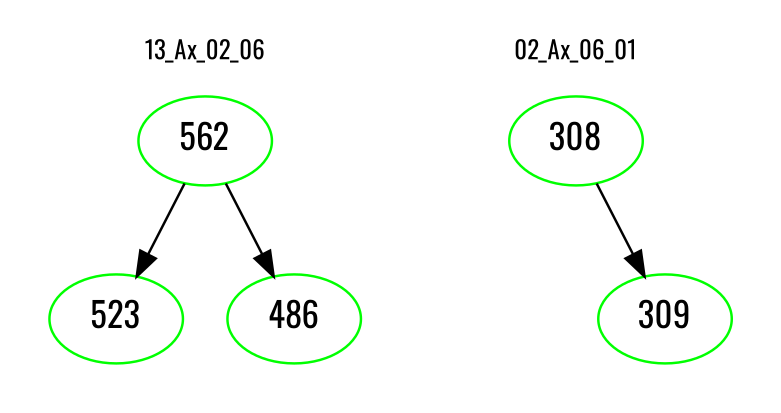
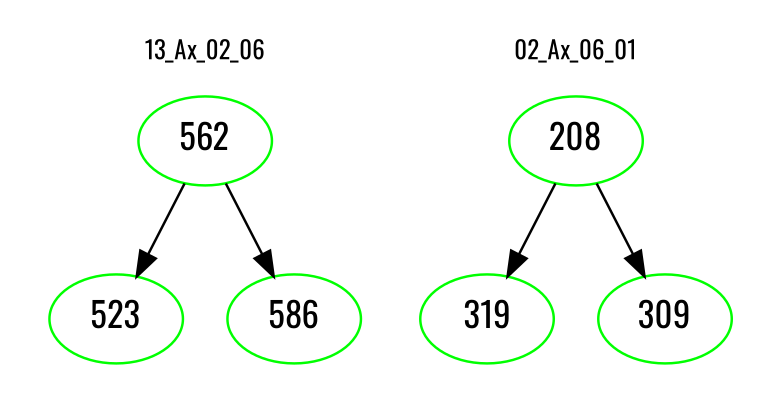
(576, 141) -> (576, 141)
(294, 319) -> (294, 319)
none -> (487, 319)
